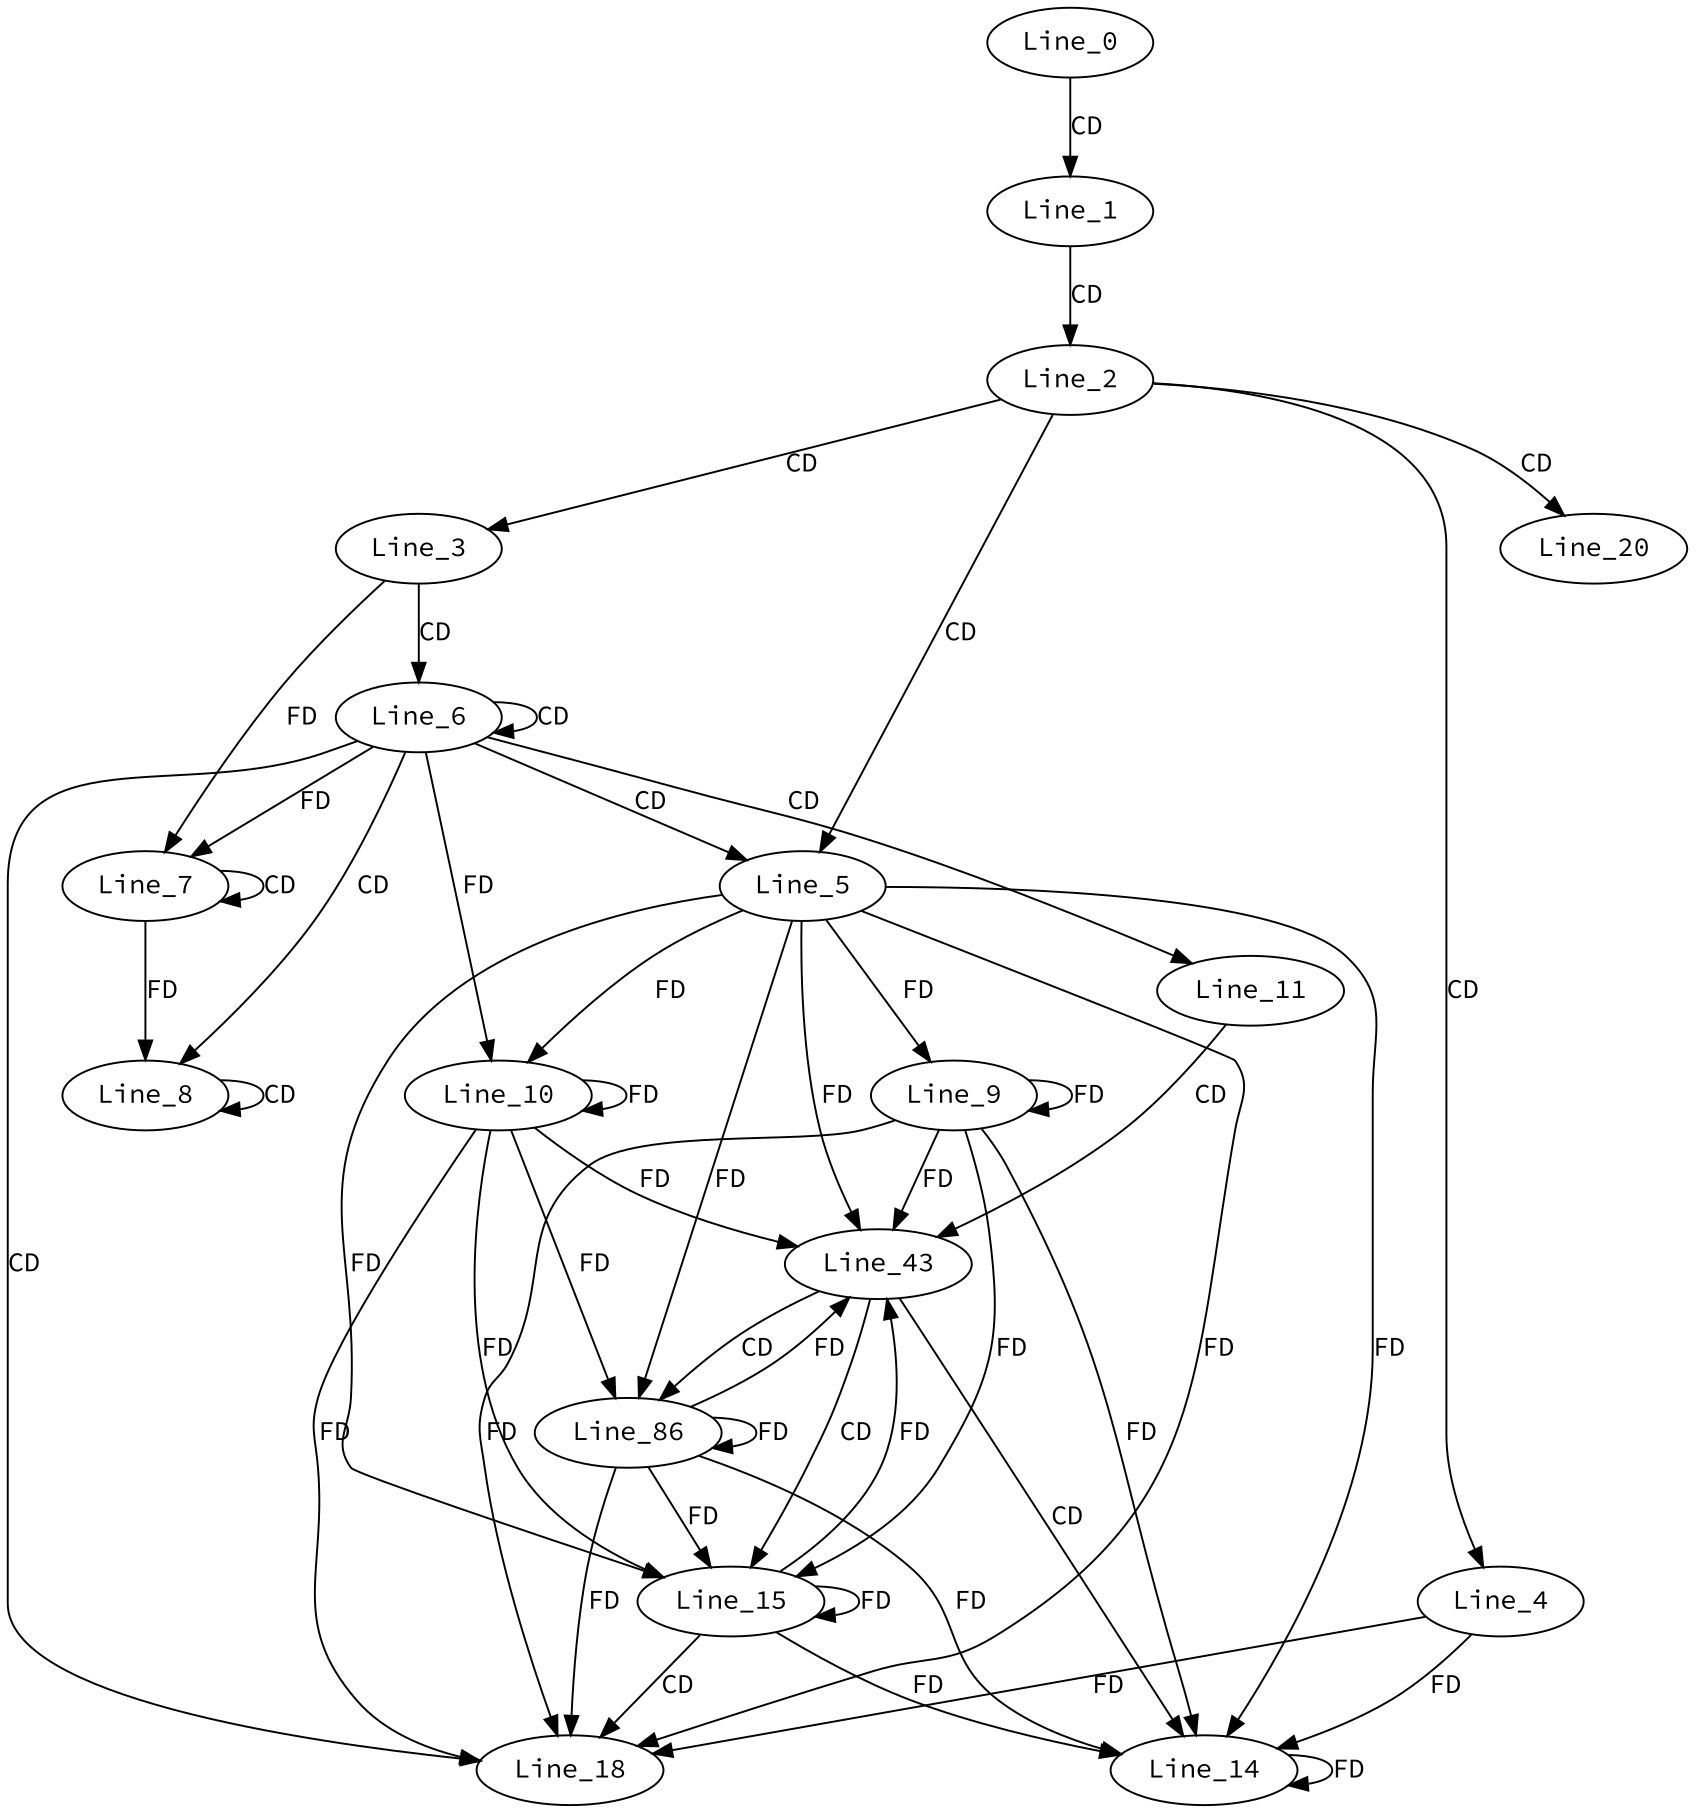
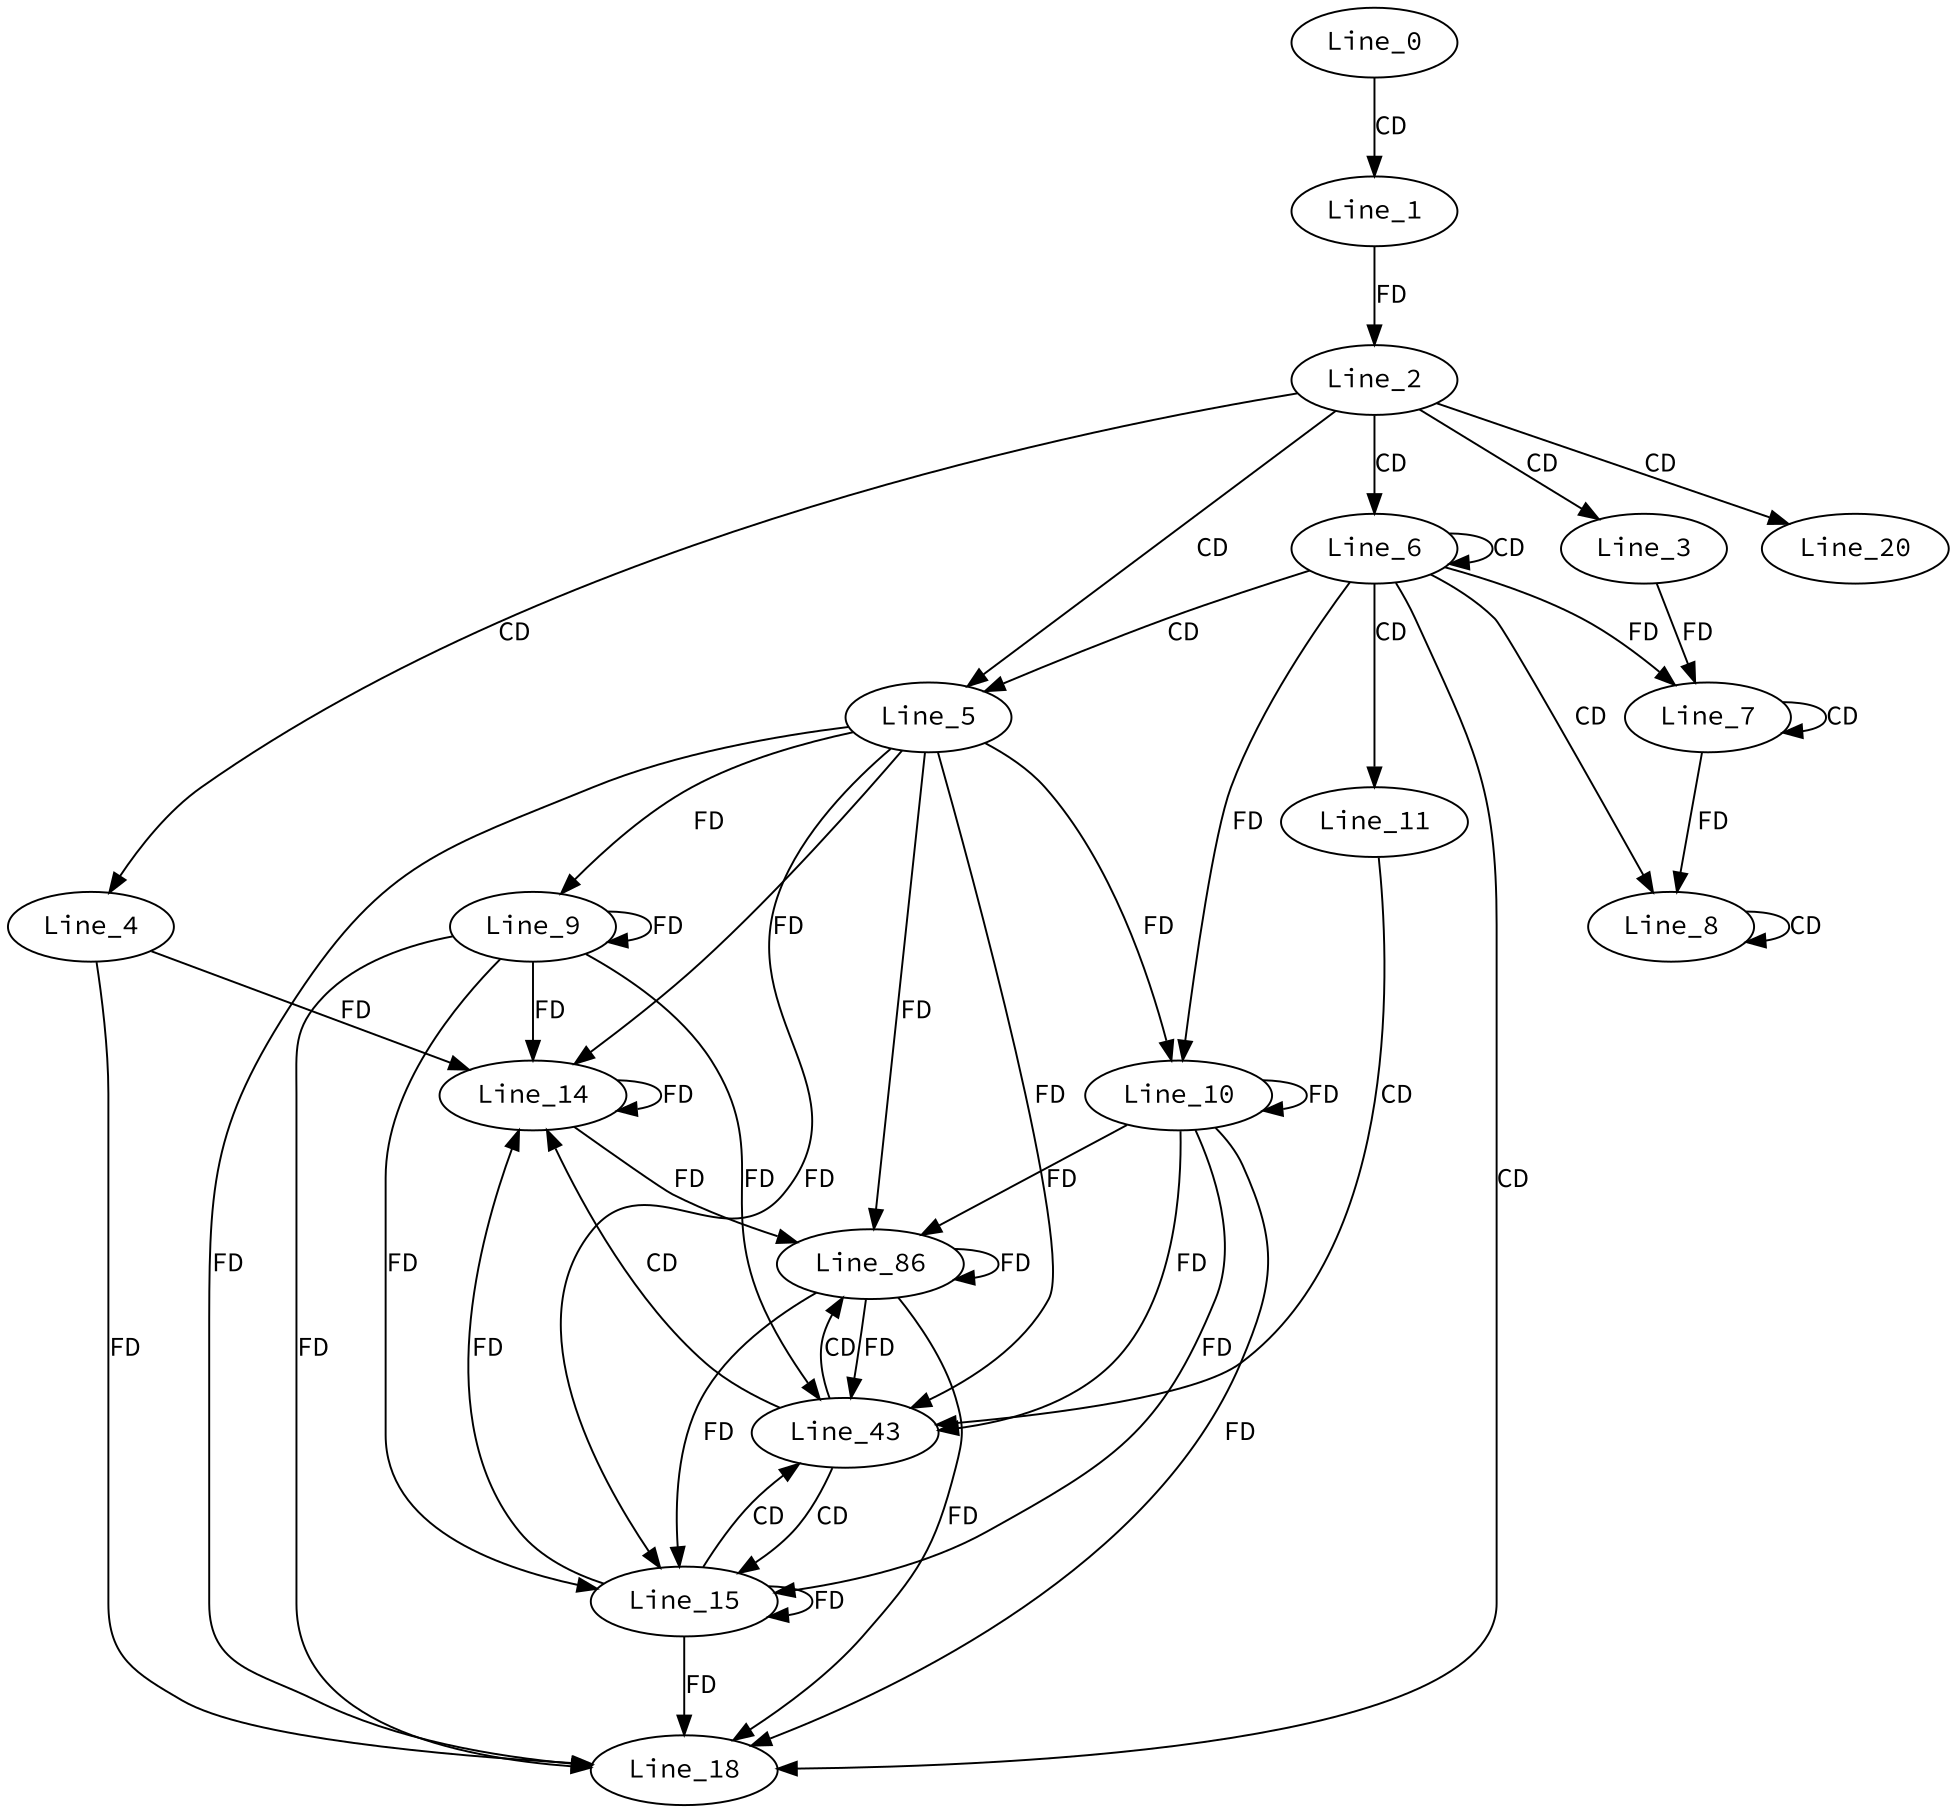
(1087, 296) -> (1391, 296)
(419, 623) -> (1374, 455)
(914, 1433) -> (769, 1517)
(923, 1580) -> (670, 1193)
(678, 1686) -> (701, 1686)
